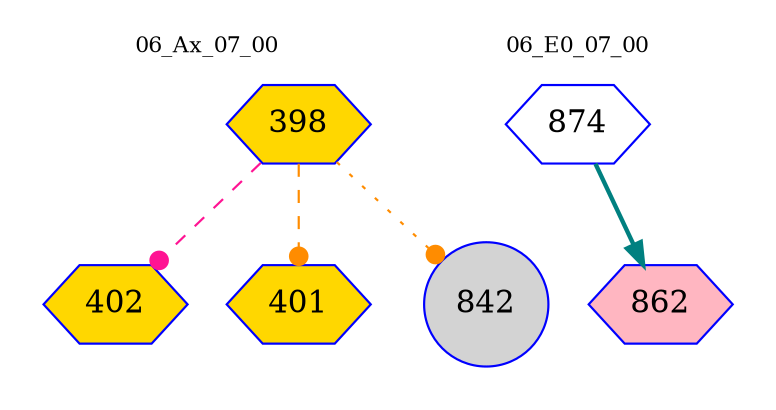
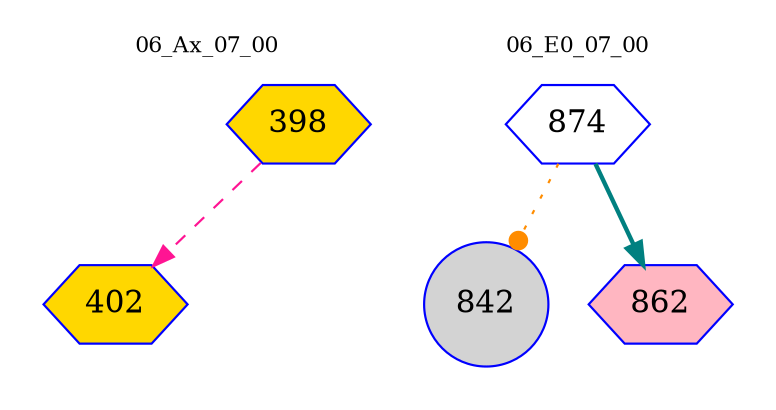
(373, 196) -> (541, 198)
(215, 207) -> (215, 207)
(299, 304) -> none
